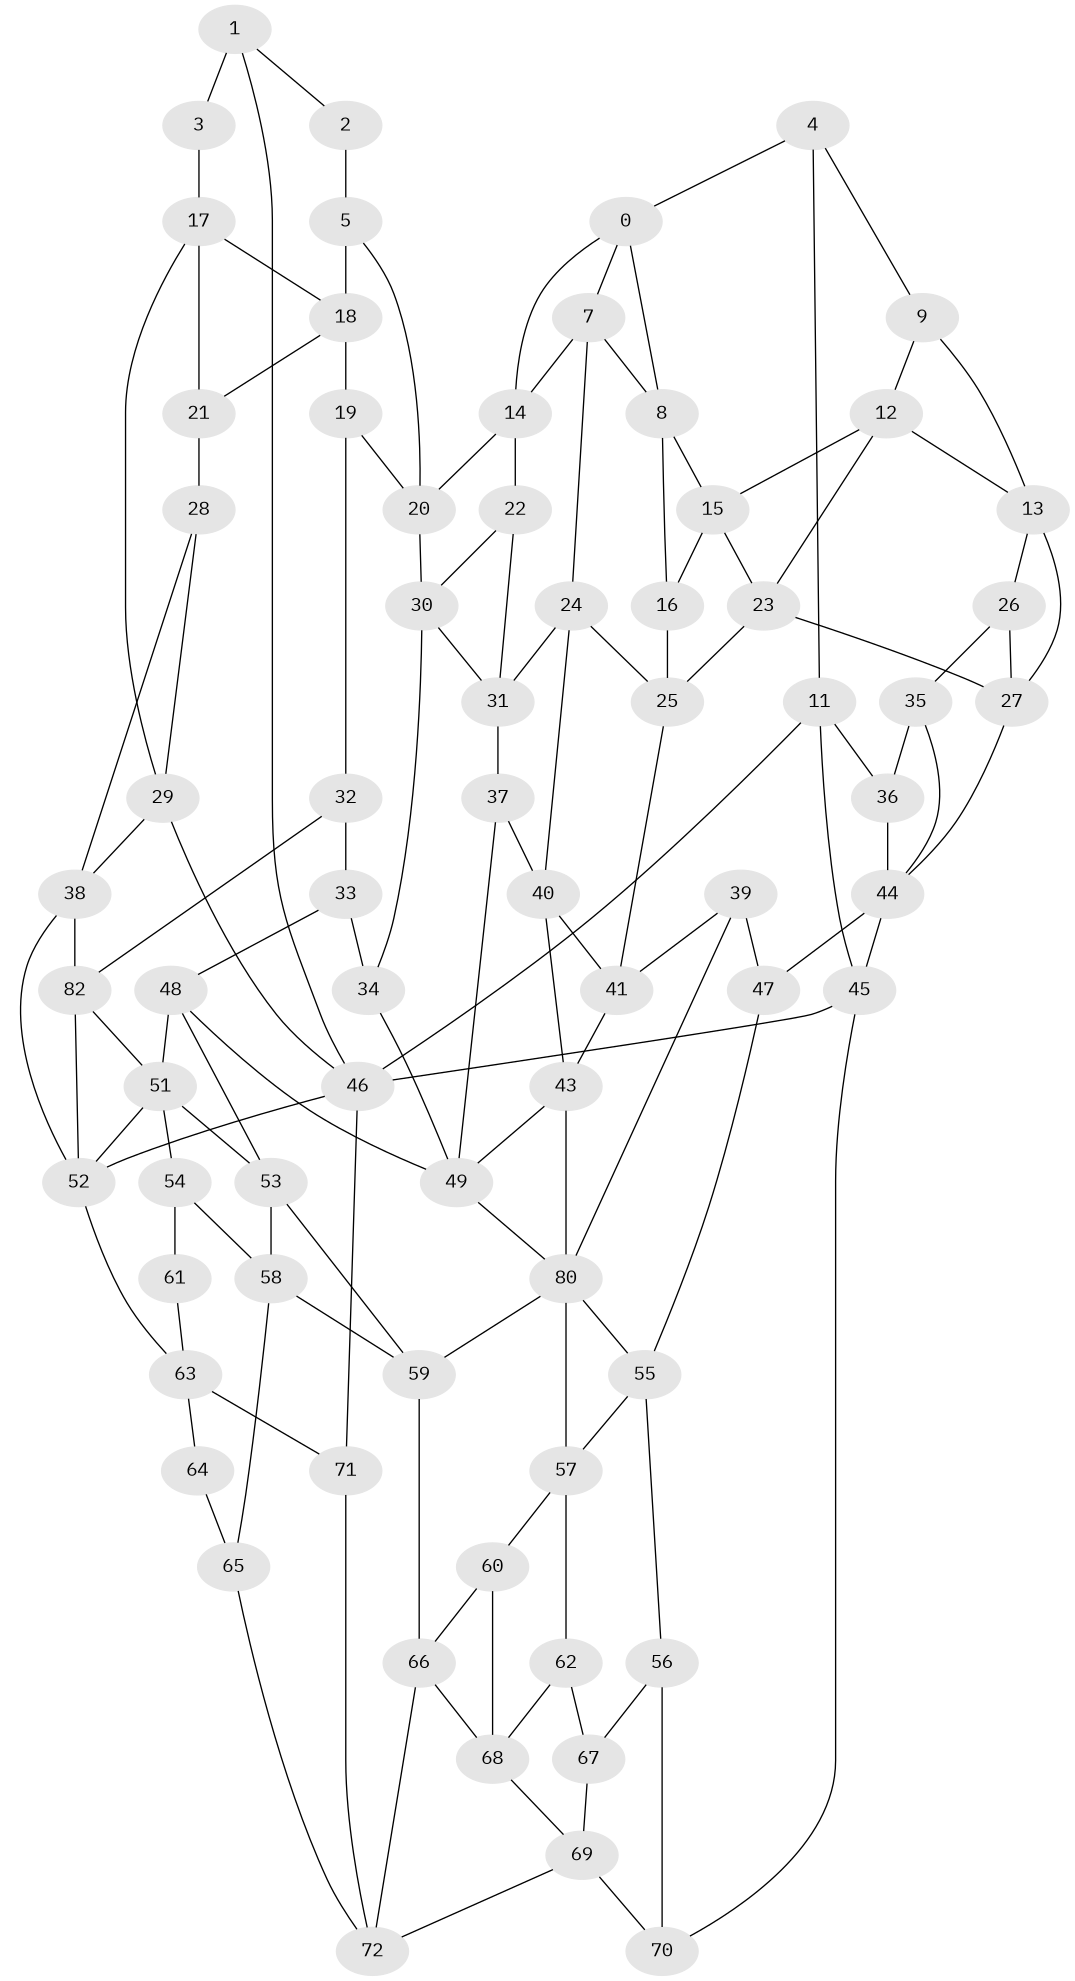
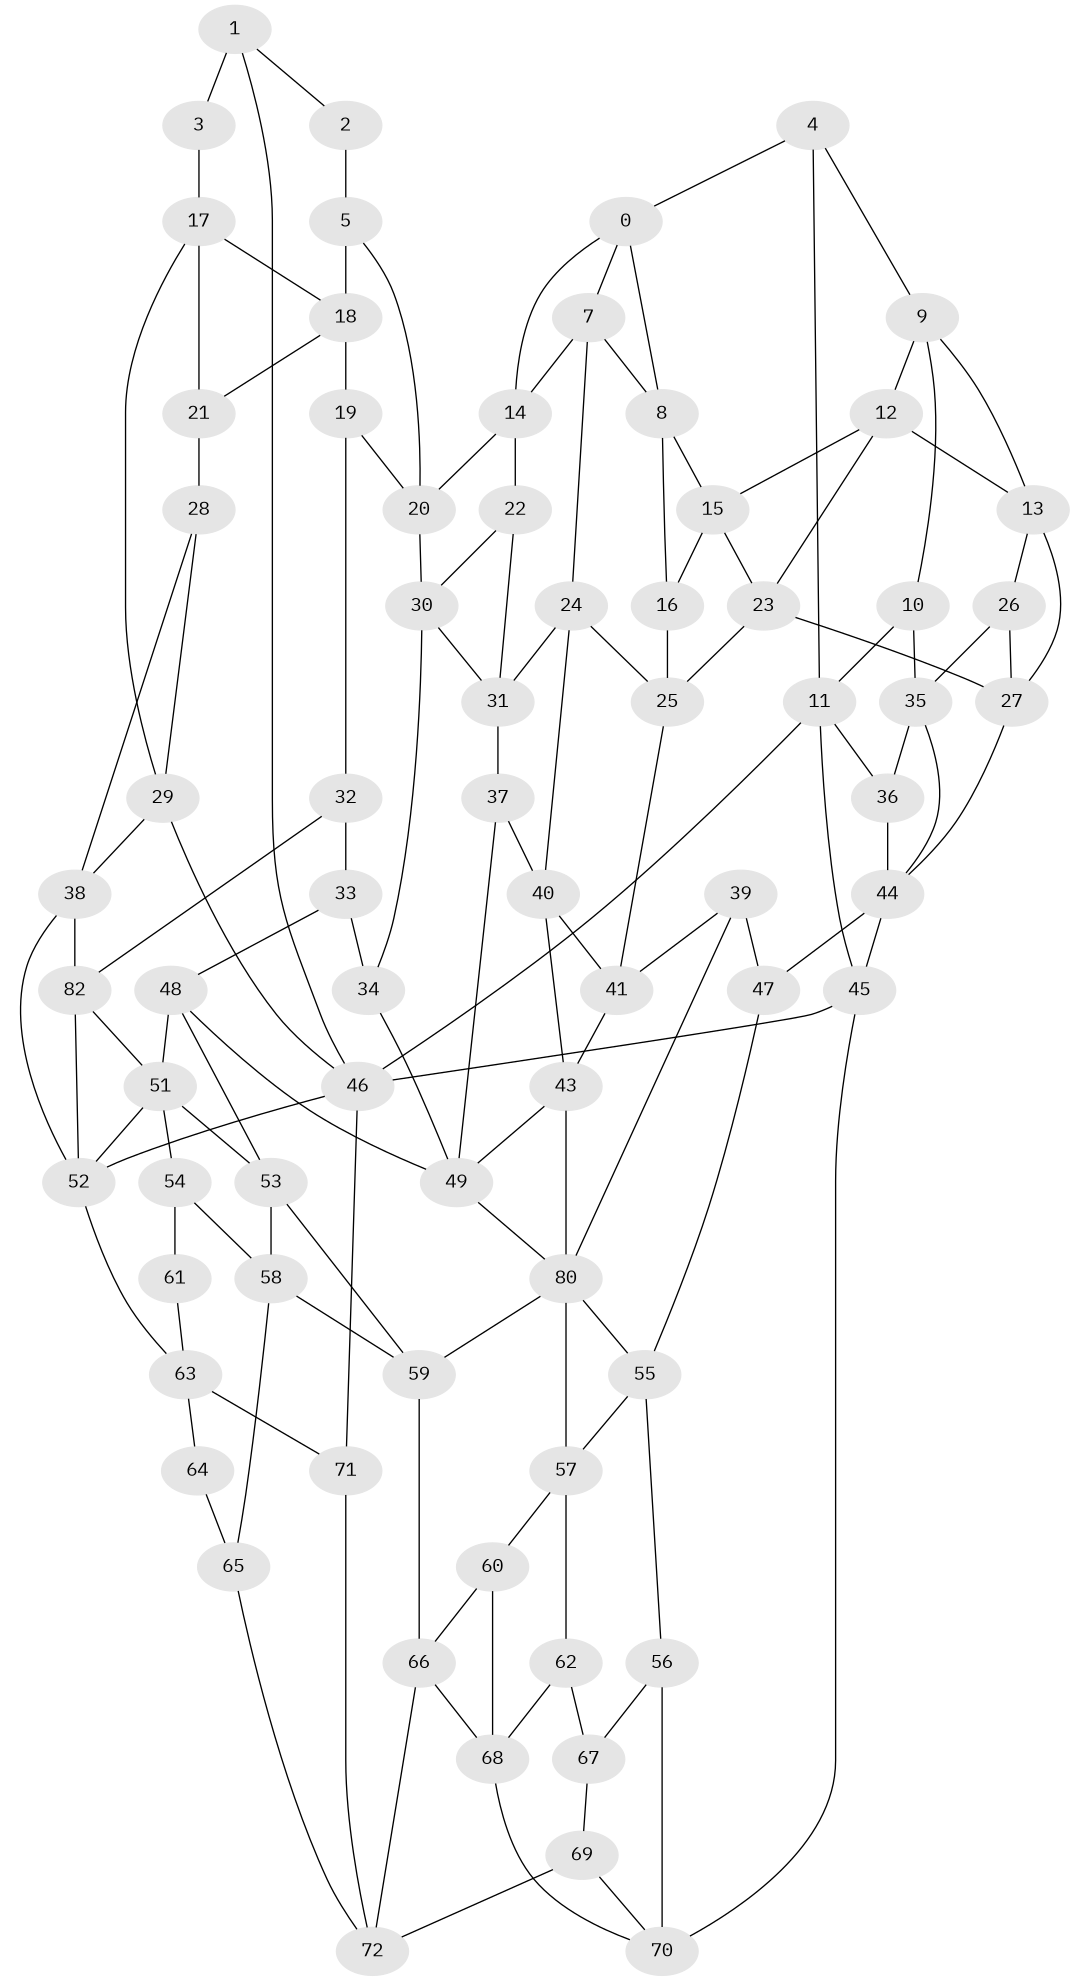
none -> (913, 606)
(537, 1807) -> (541, 1887)
